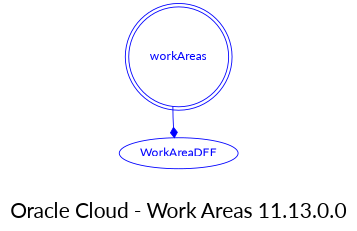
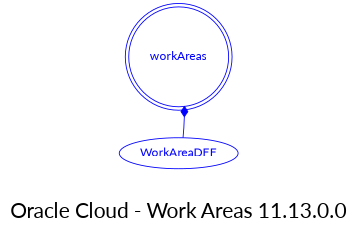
(173, 117) -> (184, 127)
